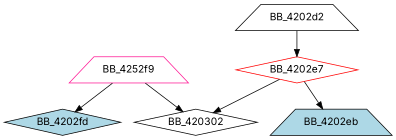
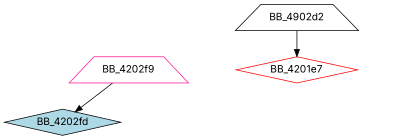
(297, 17) -> (297, 17)
(129, 70) -> (129, 70)
(297, 70) -> (297, 70)
(196, 122) -> none
(331, 122) -> none
